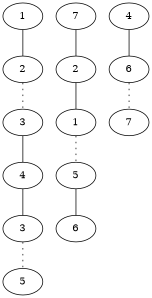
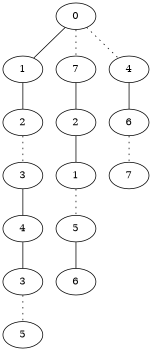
none -> (76, 16)
